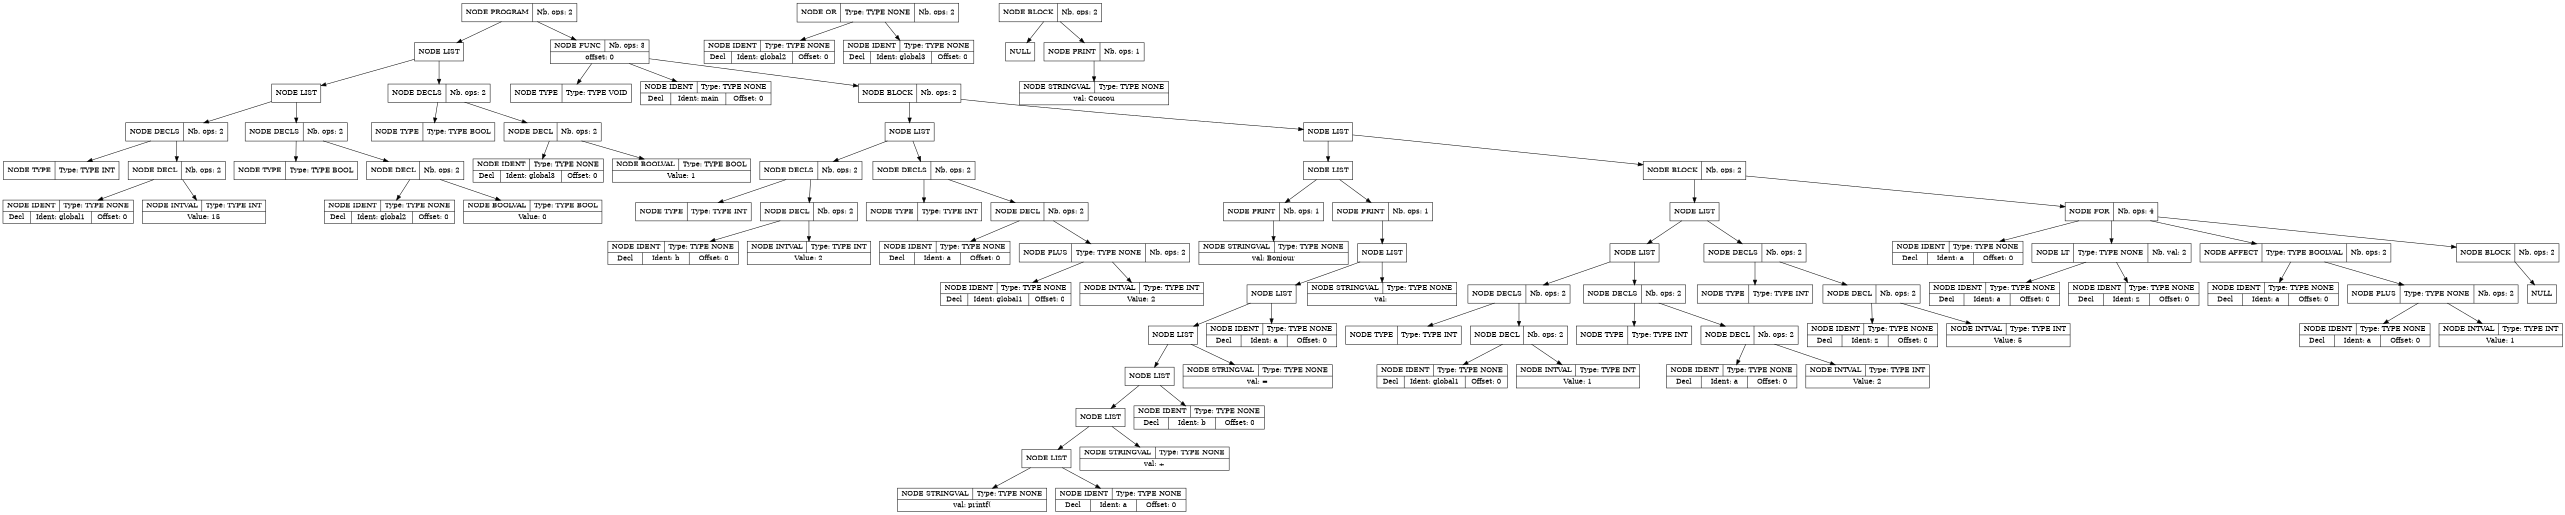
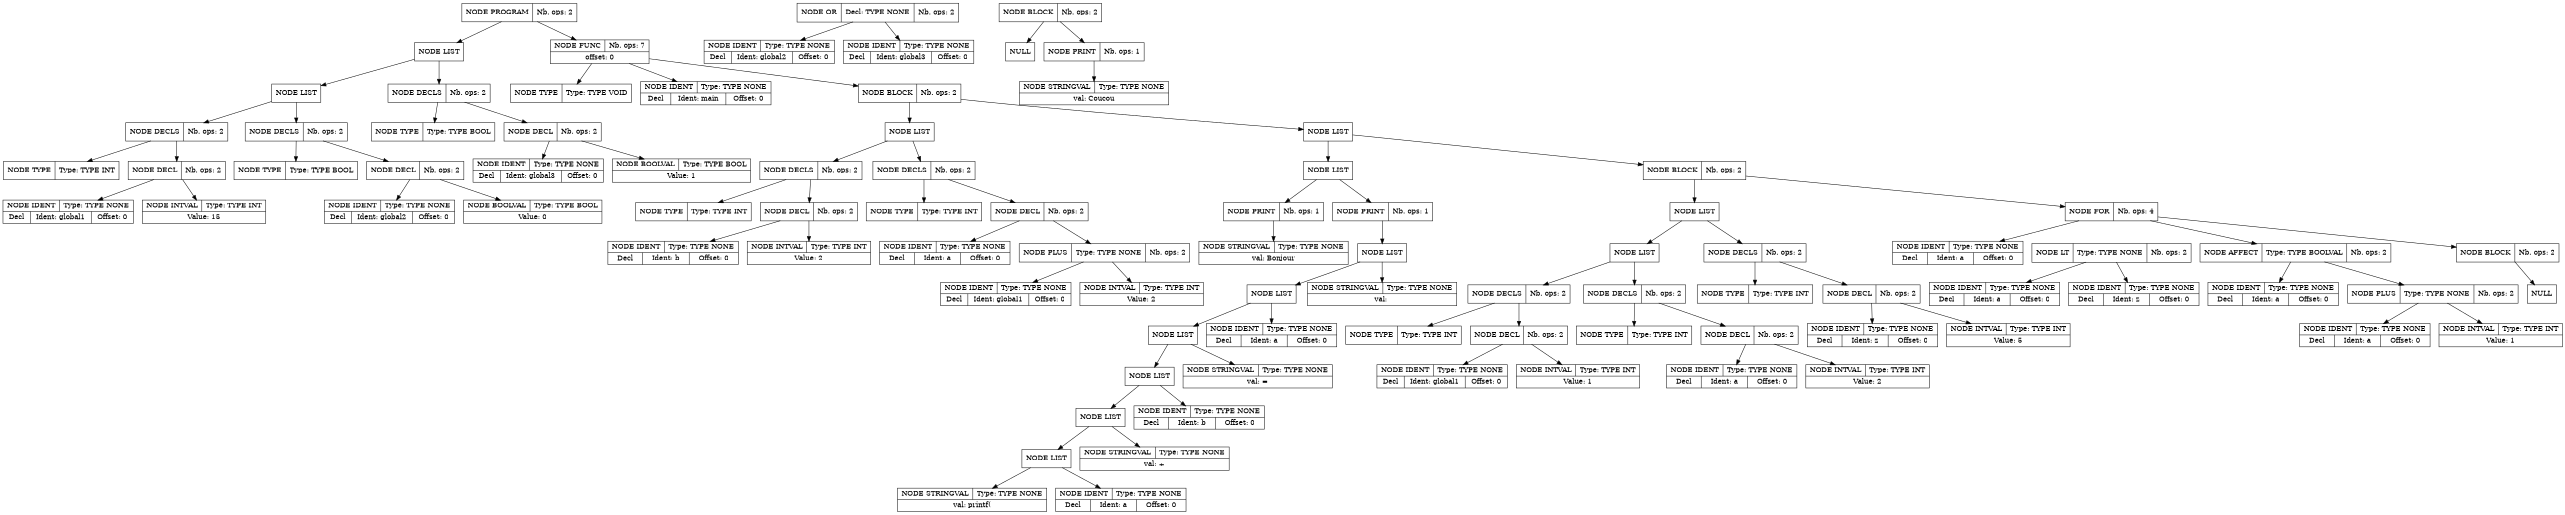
(878, 12) -> (878, 12)
(627, 46) -> (627, 46)
(2112, 230) -> none
(2170, 253) -> (2169, 253)
